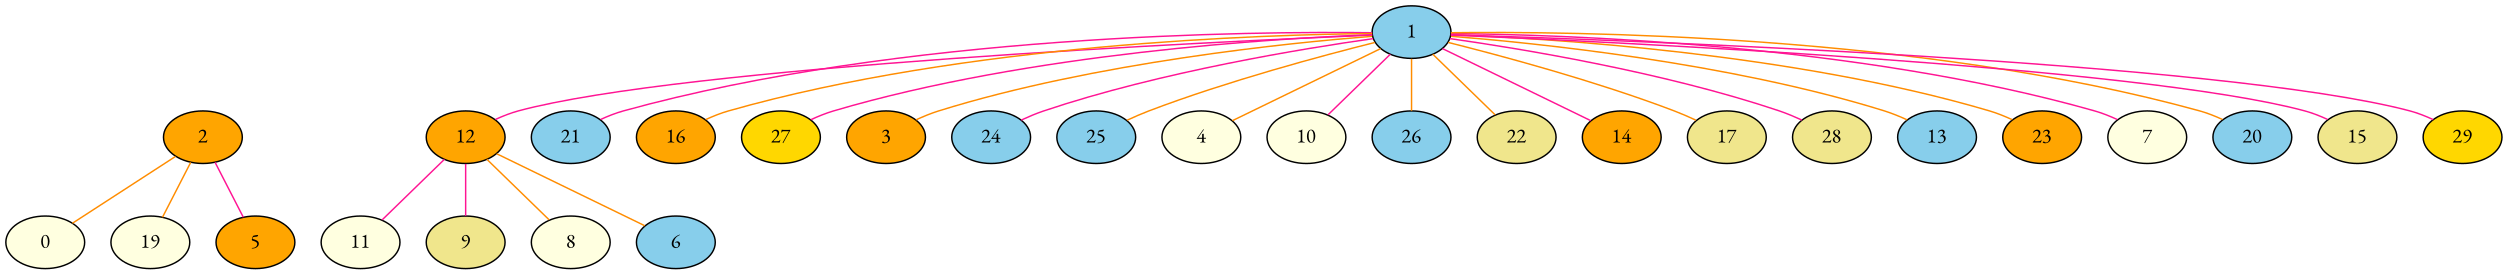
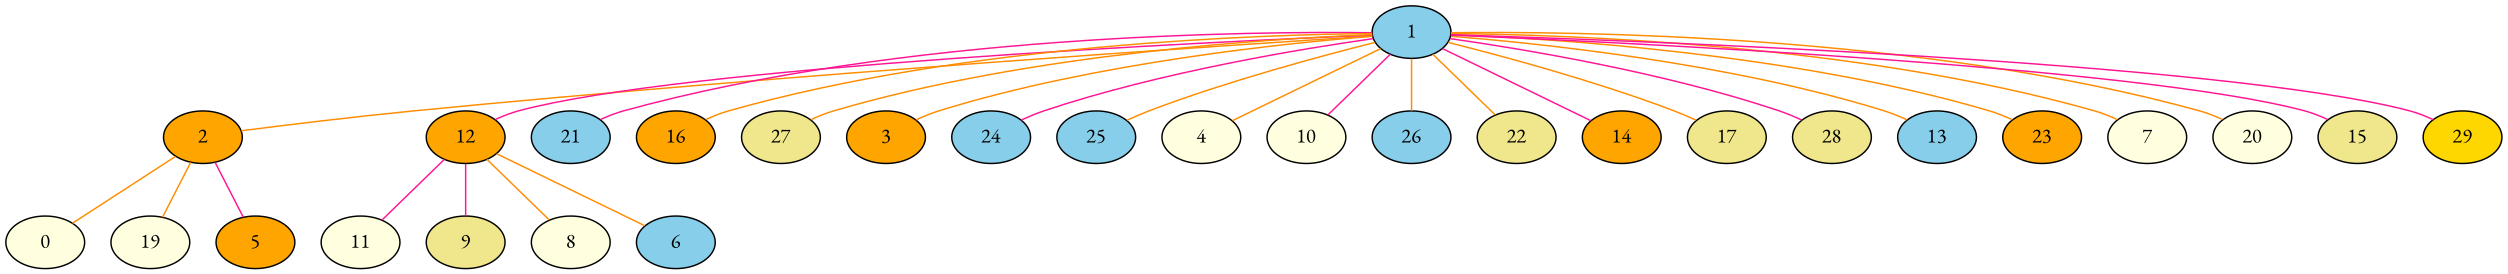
(1089, 59) -> (1018, 70)
(1921, 73) -> (1921, 73)
none -> (523, 101)
(781, 137) -> (781, 137)
(2252, 137) -> (2252, 137)
